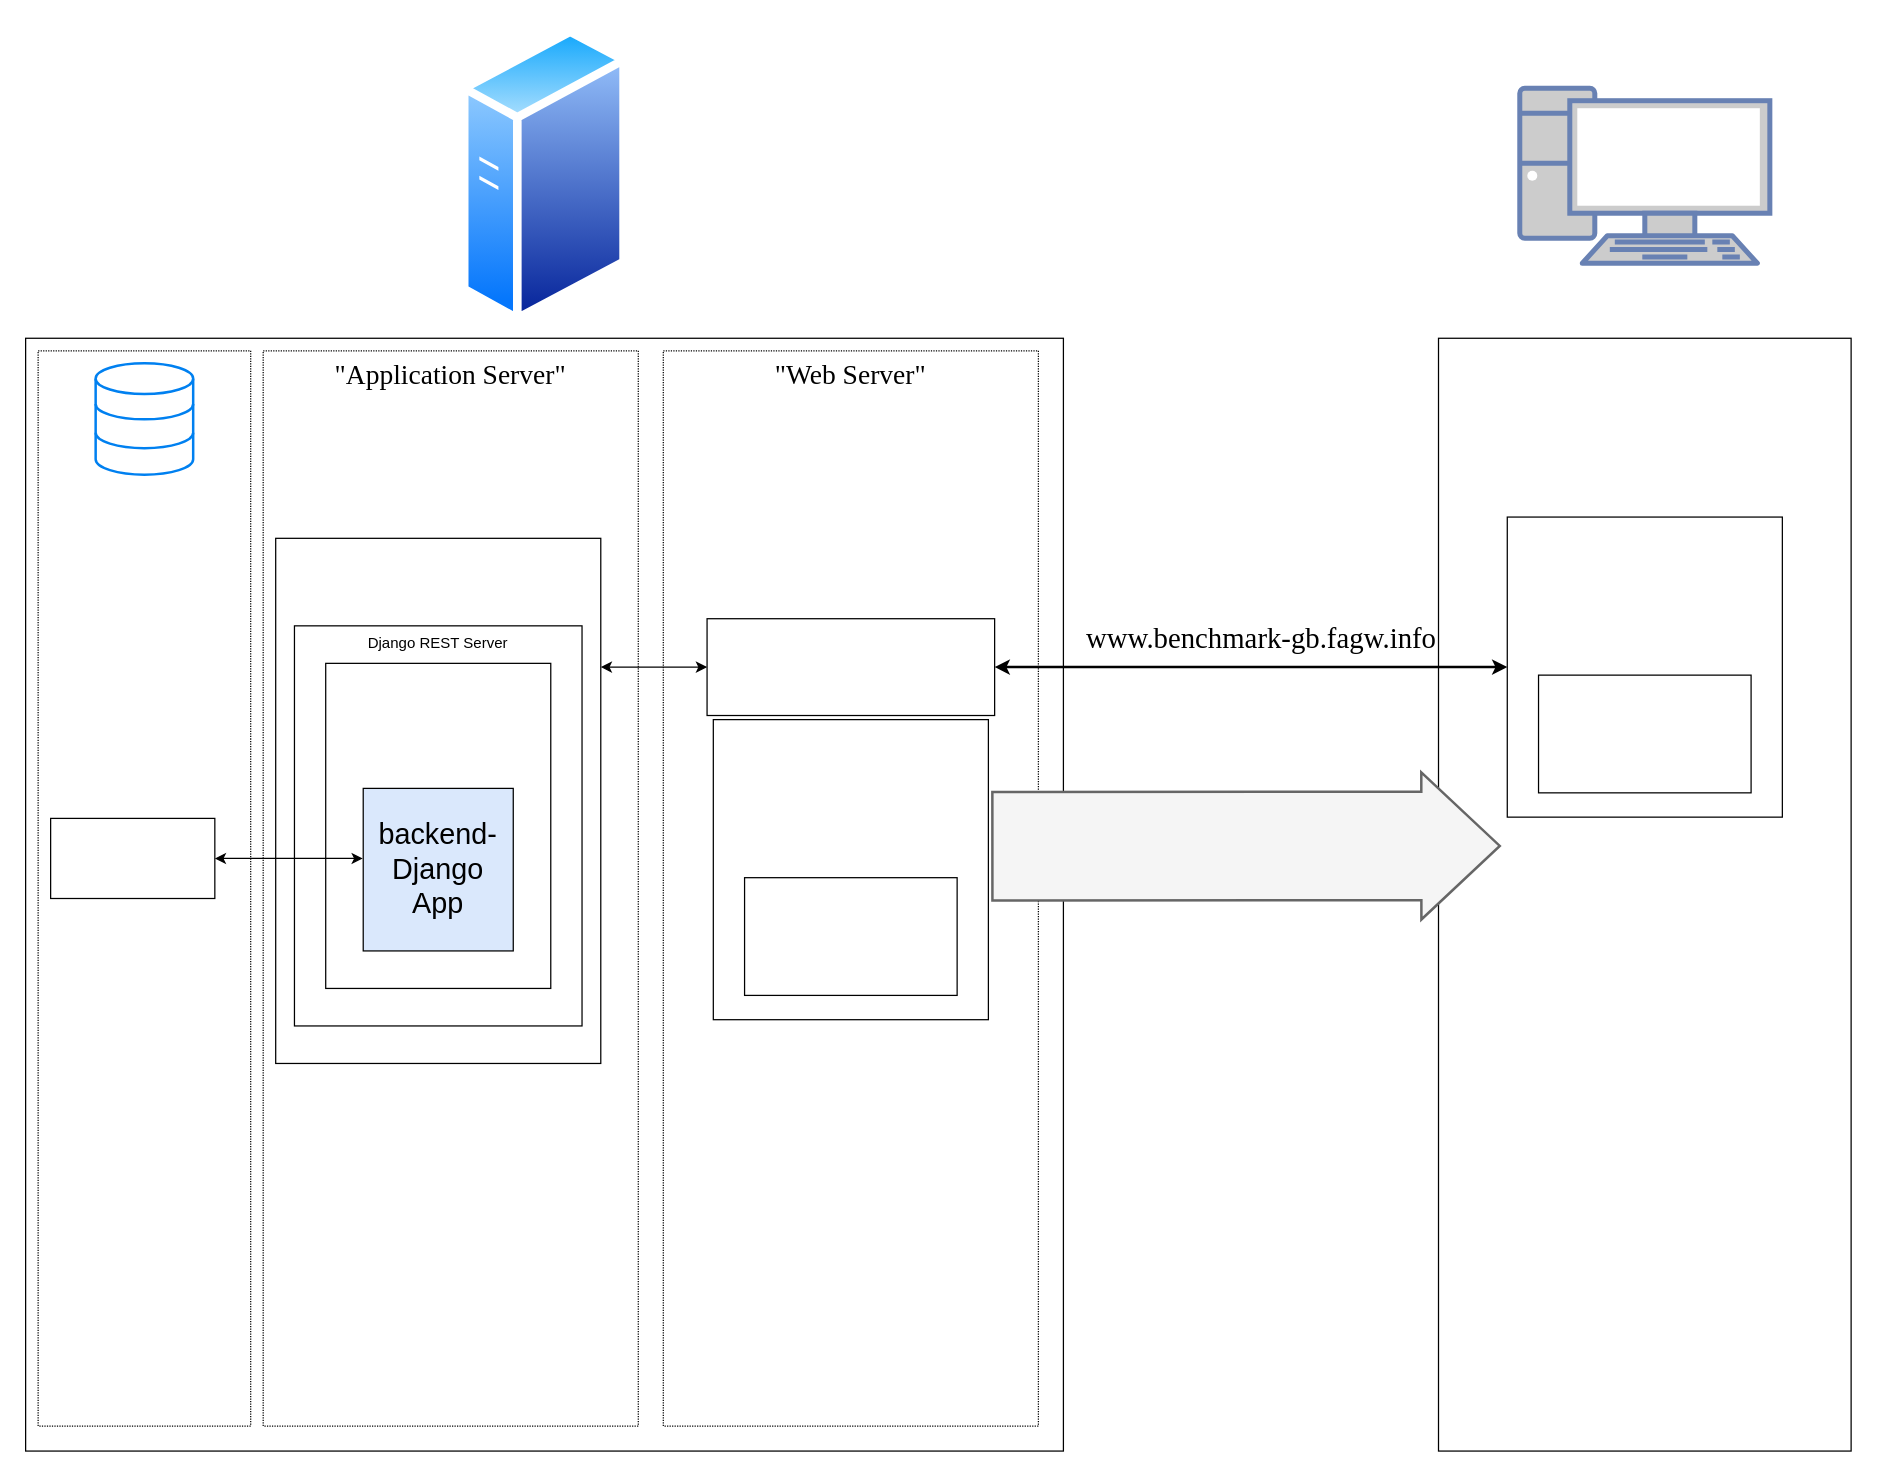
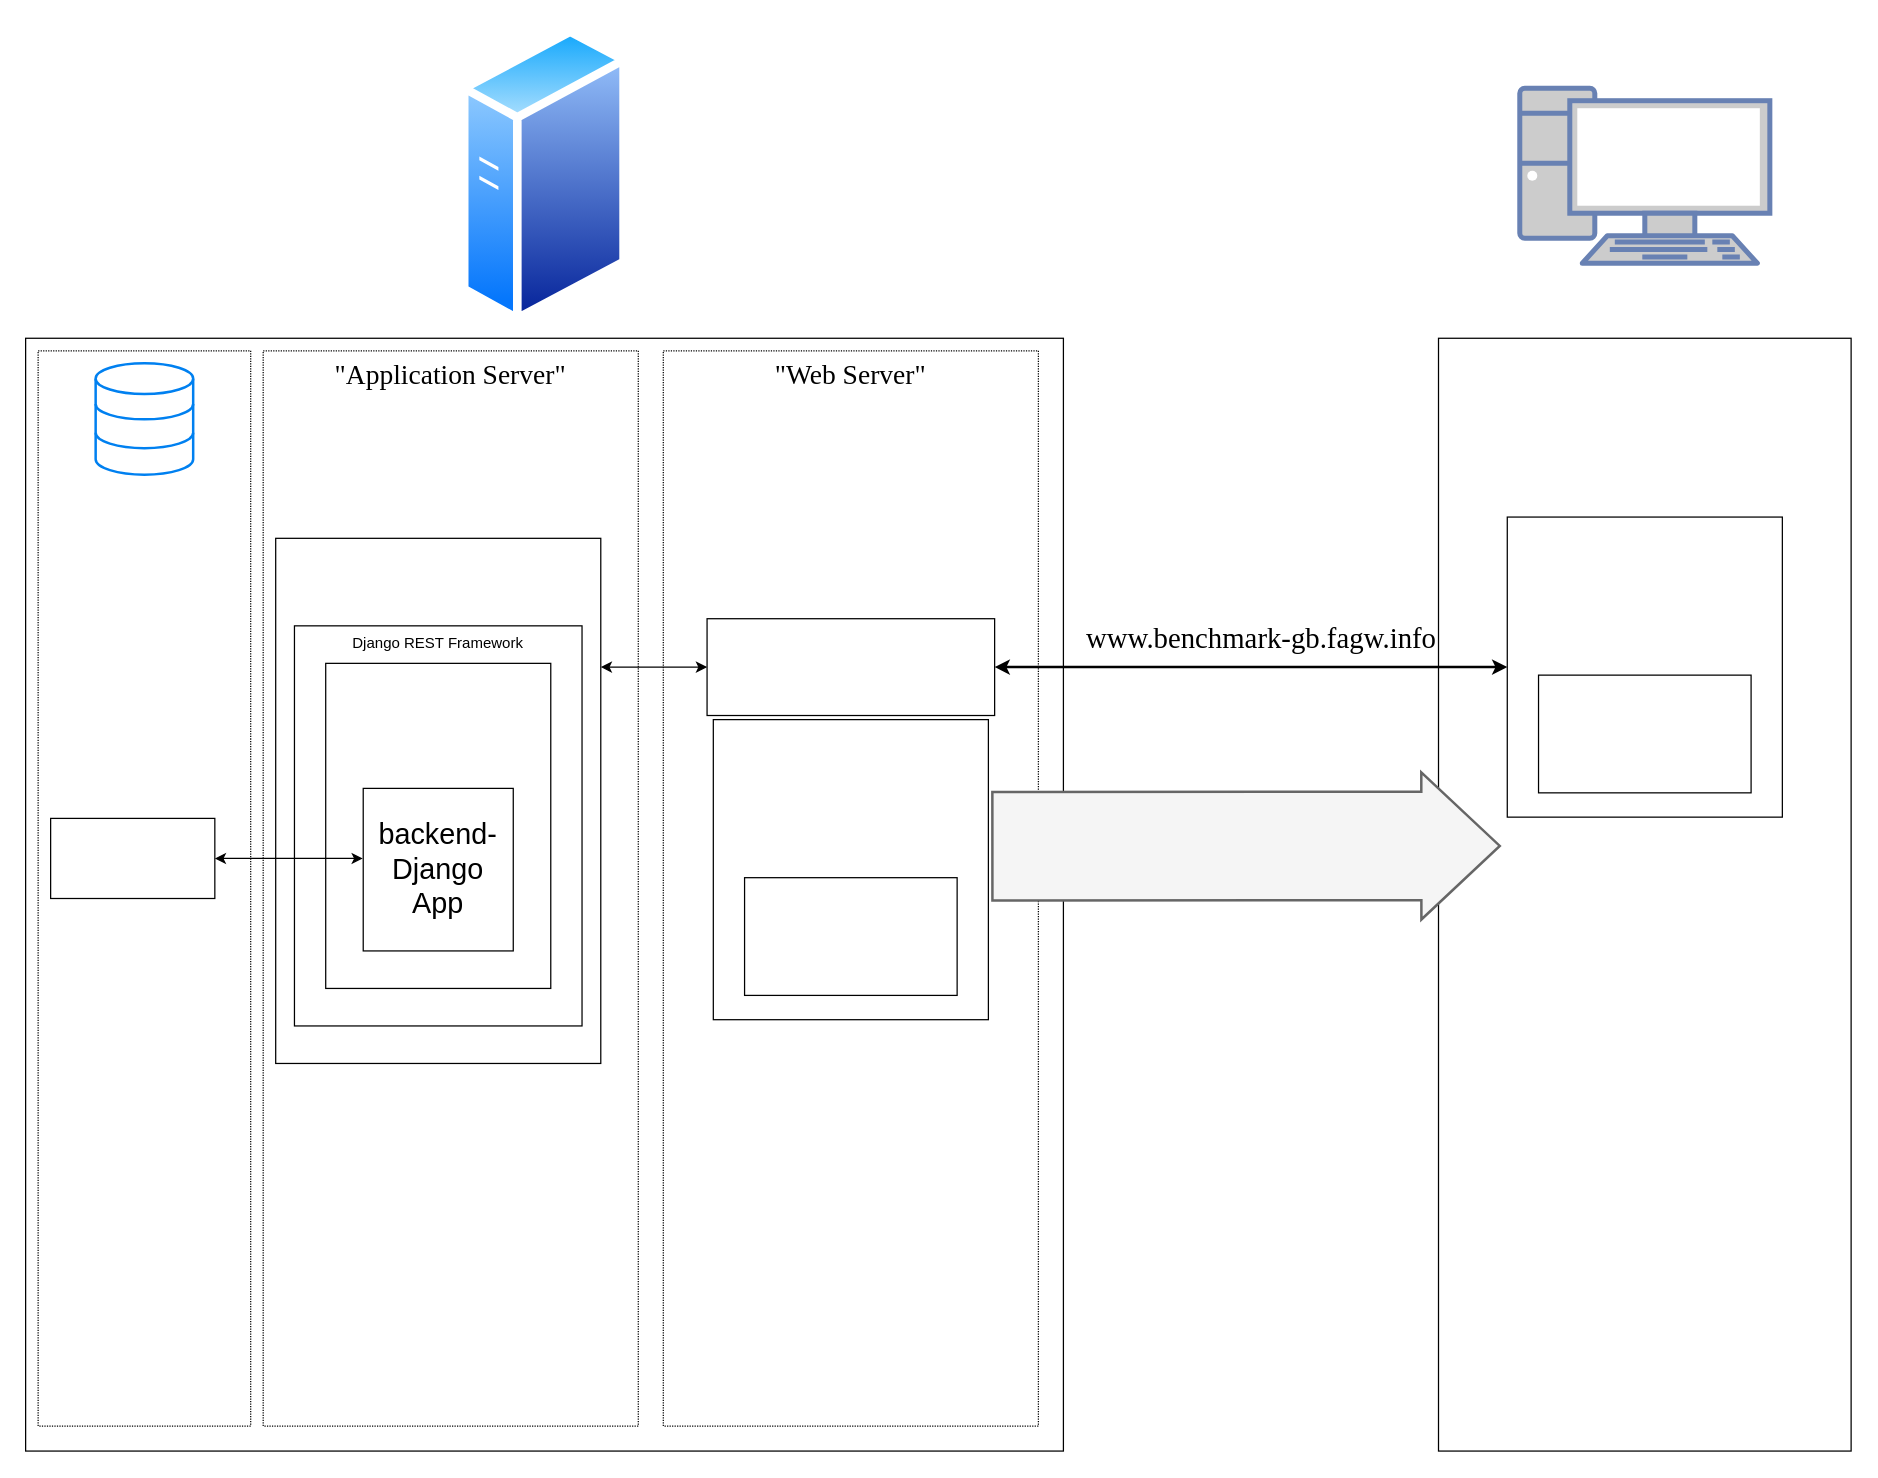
(438, 643) -> (438, 643)
(438, 869) -> (438, 869)
